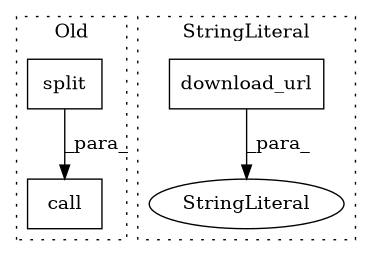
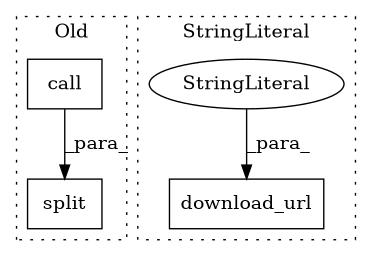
(65, 137) -> (65, 137)
(247, 137) -> (247, 137)
